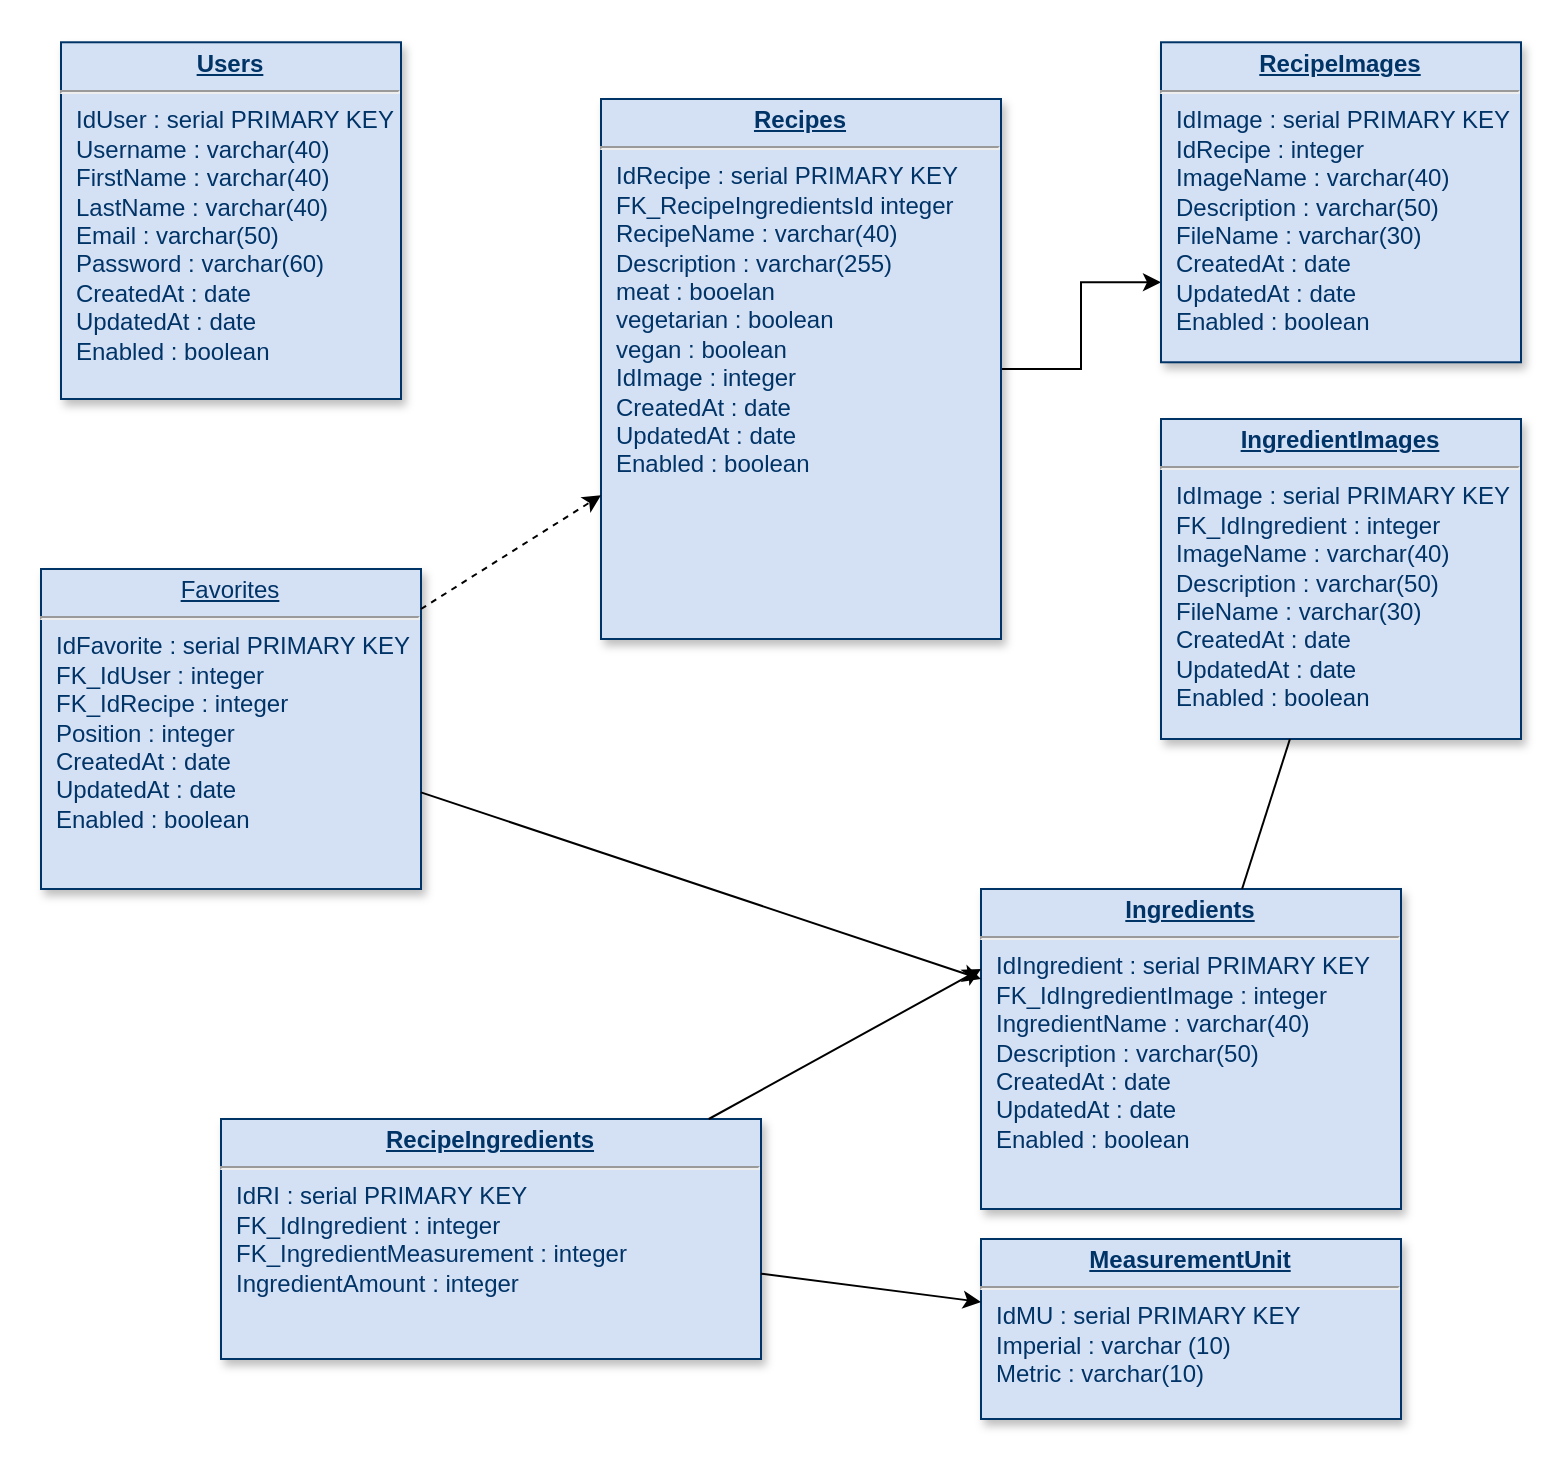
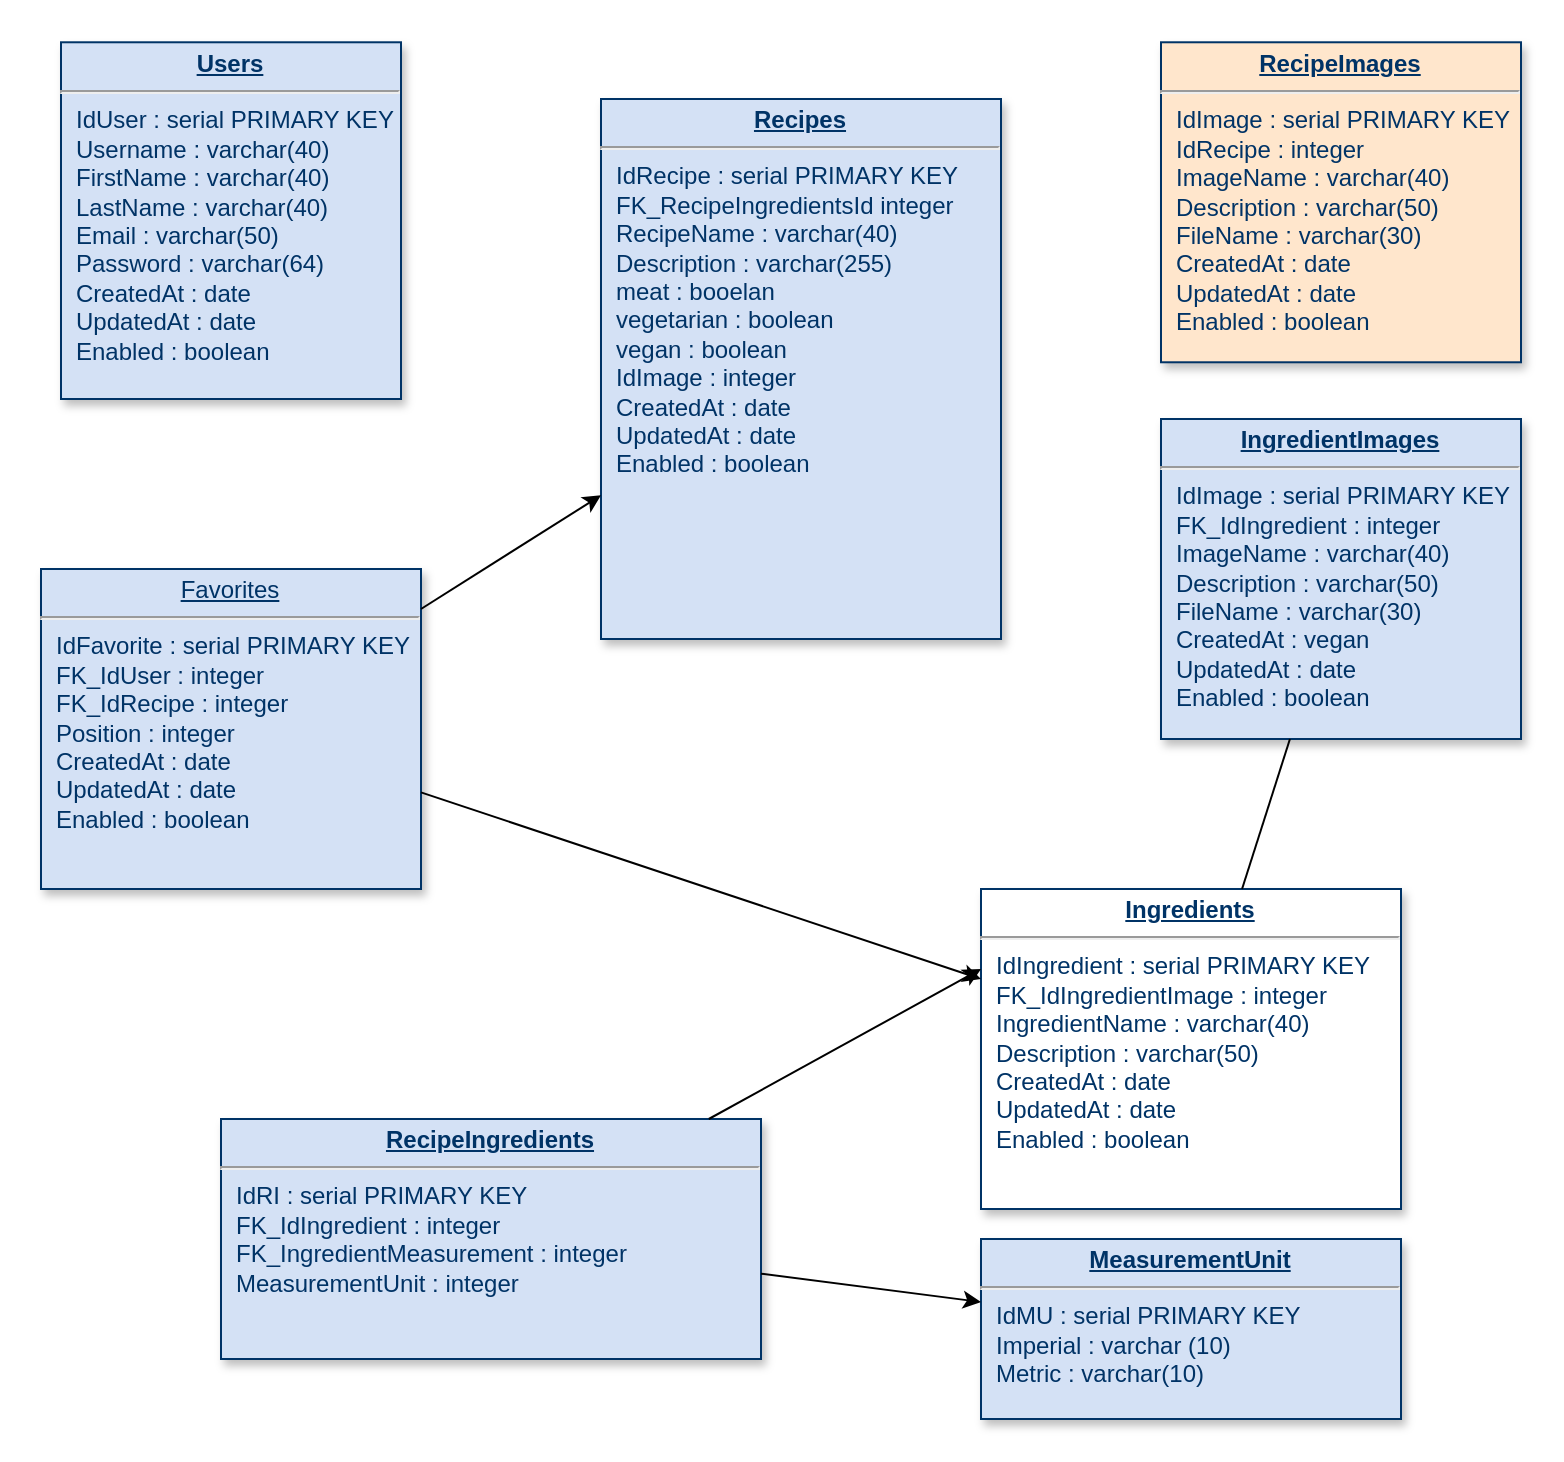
(221, 187) -> (221, 187)
(1341, 202) -> (1341, 202)
(1081, 333) -> none
(1327, 549) -> (1327, 549)
(506, 555) -> (506, 555)
(1191, 1049) -> (1191, 1049)
(434, 1191) -> (434, 1191)
